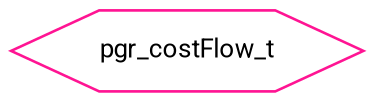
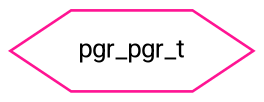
(187, 51) -> (132, 51)
